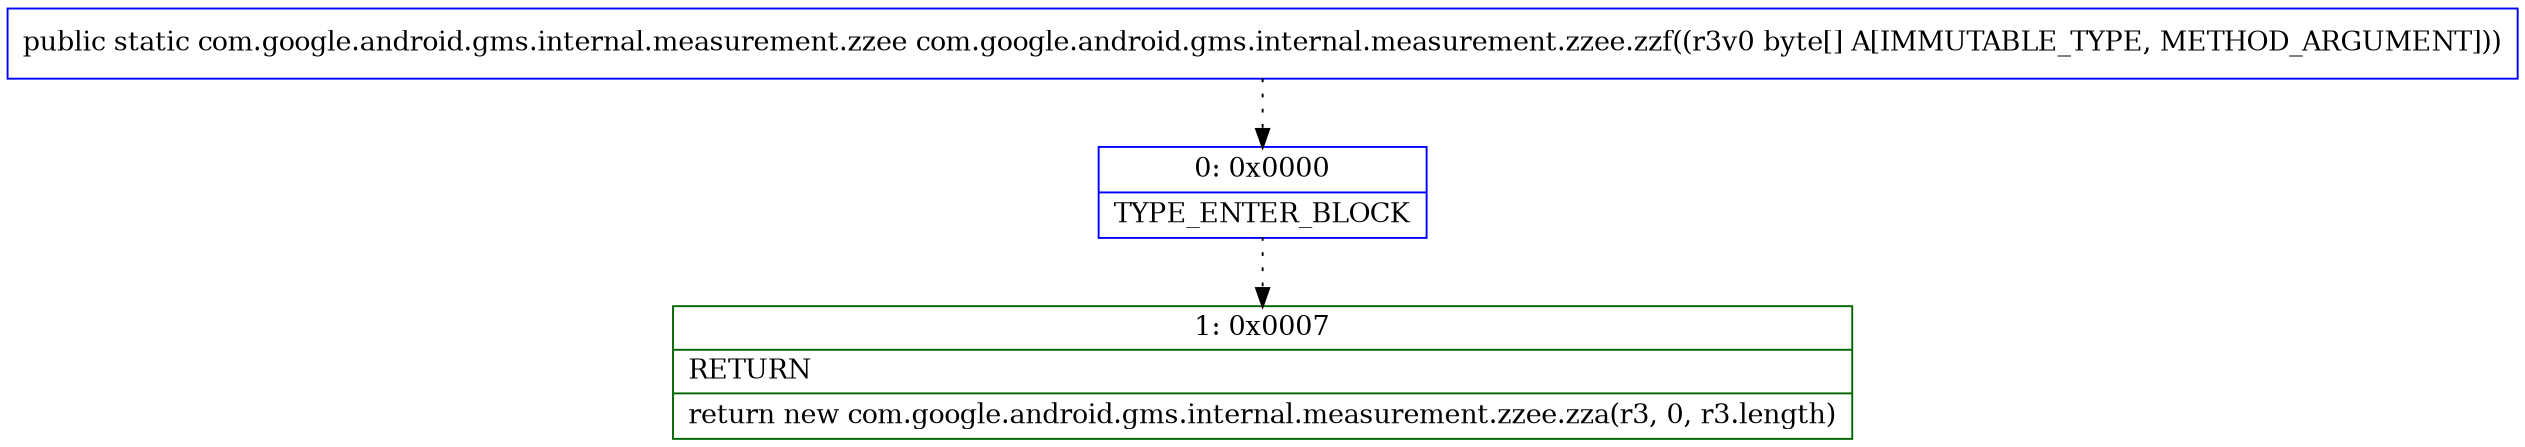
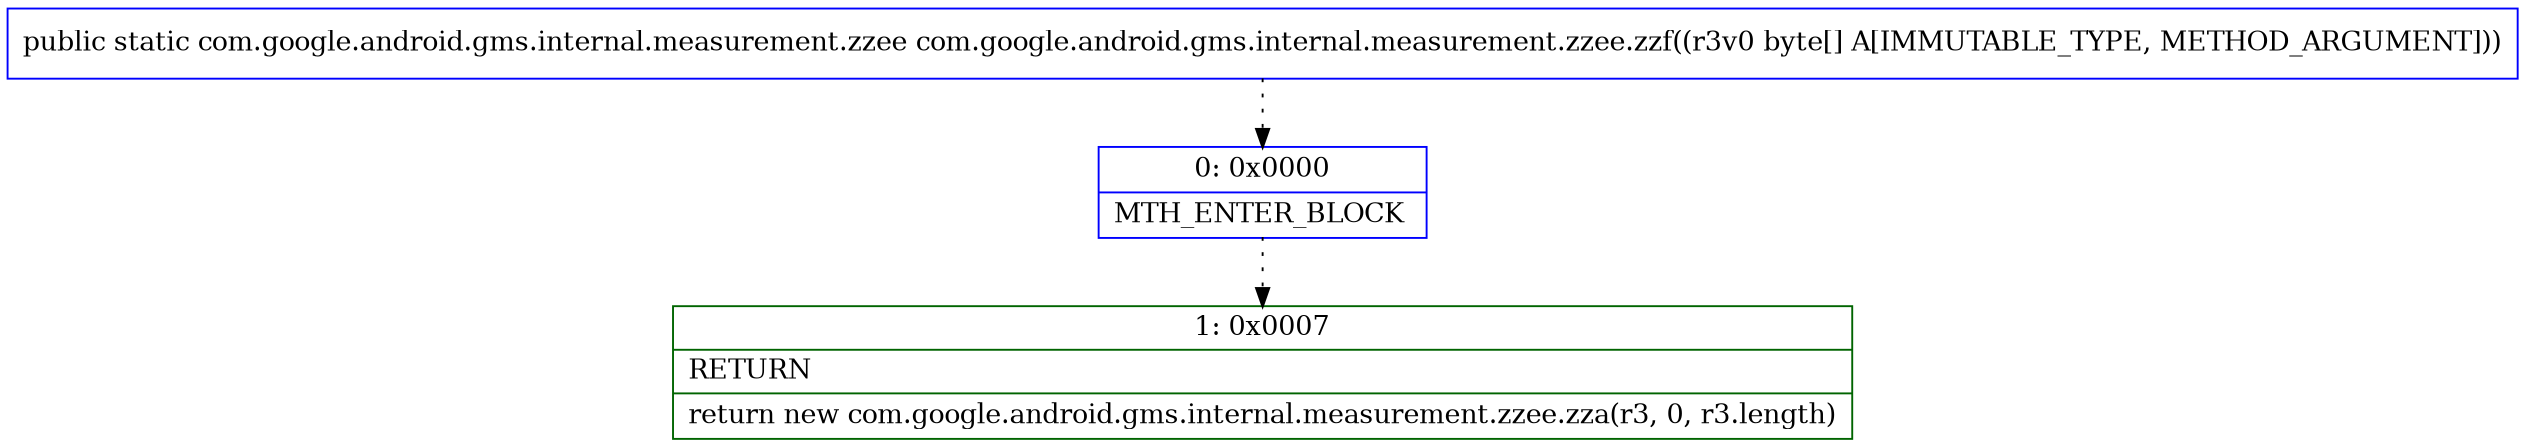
(1263, 214) -> (1260, 214)
